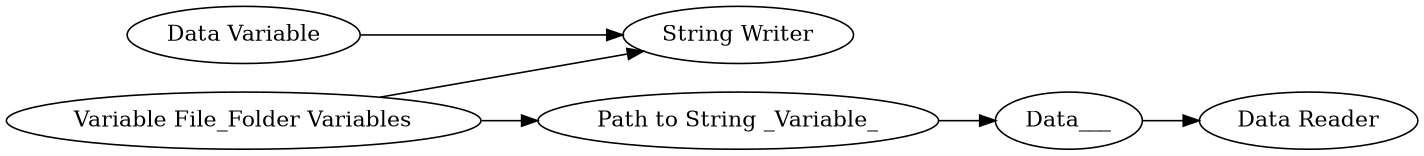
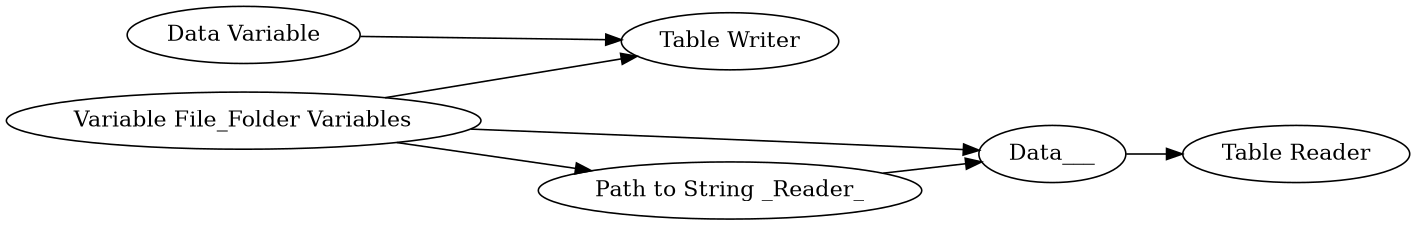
(738, 35) -> (730, 41)
(738, 121) -> (730, 190)
(1309, 121) -> (1296, 154)
none -> (717, 139)
